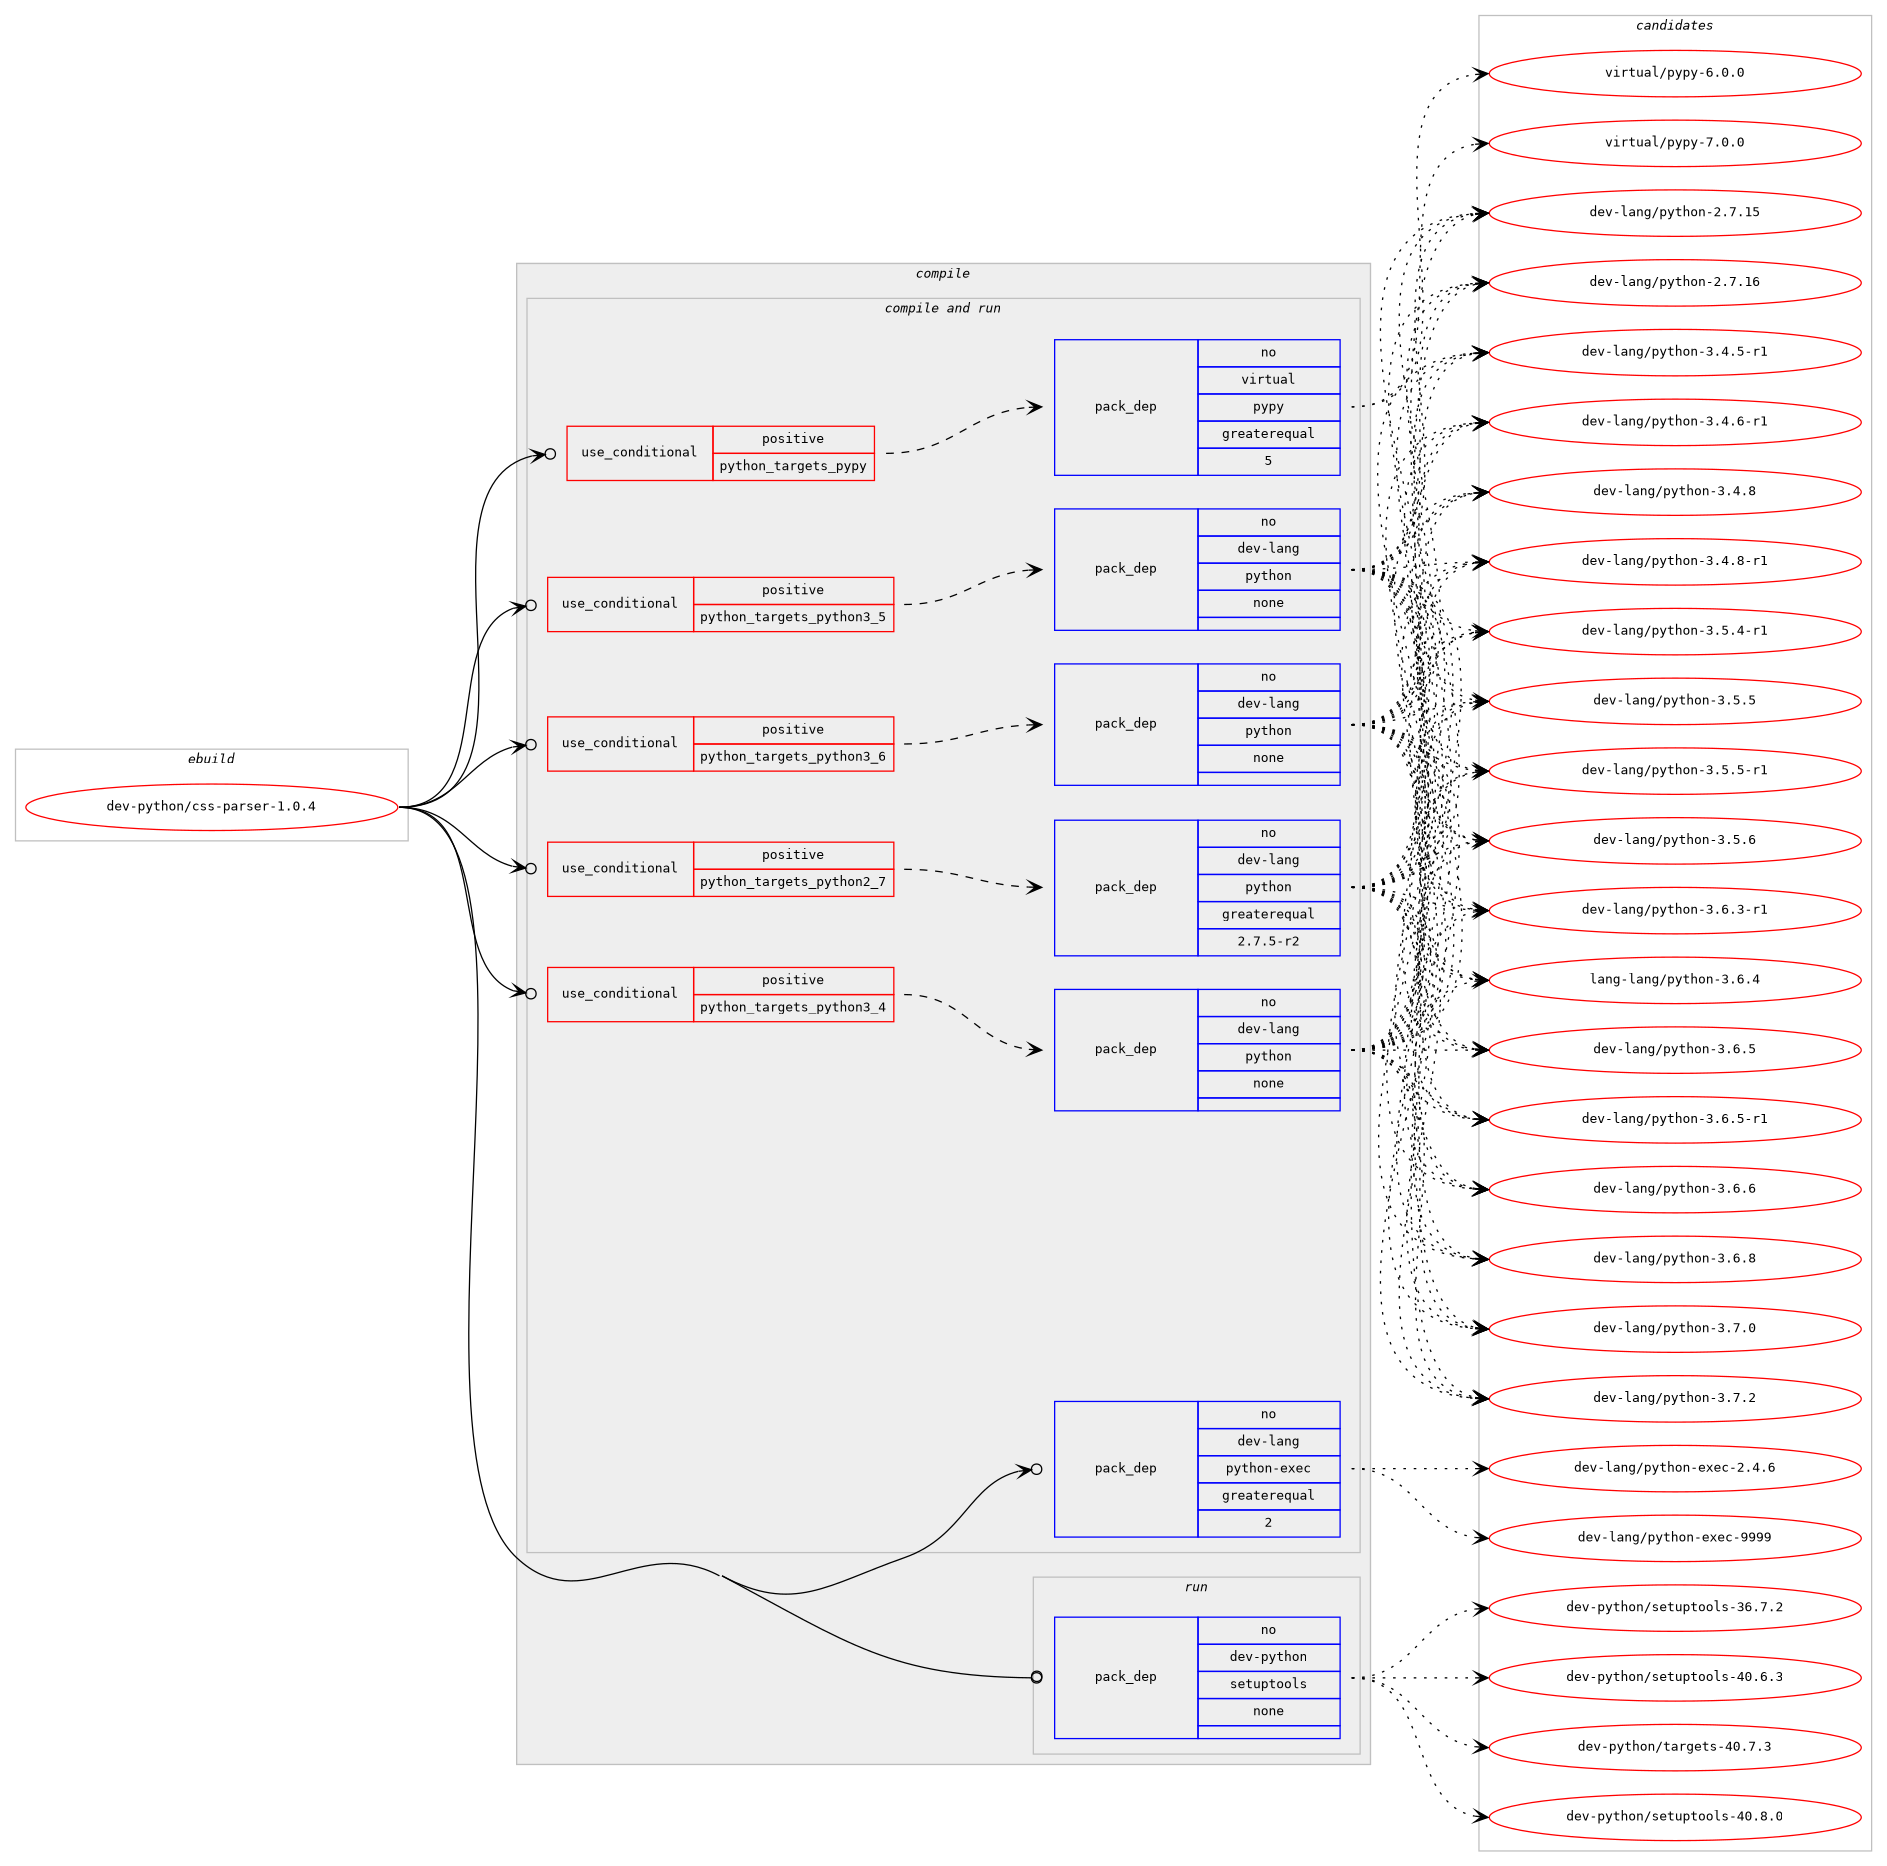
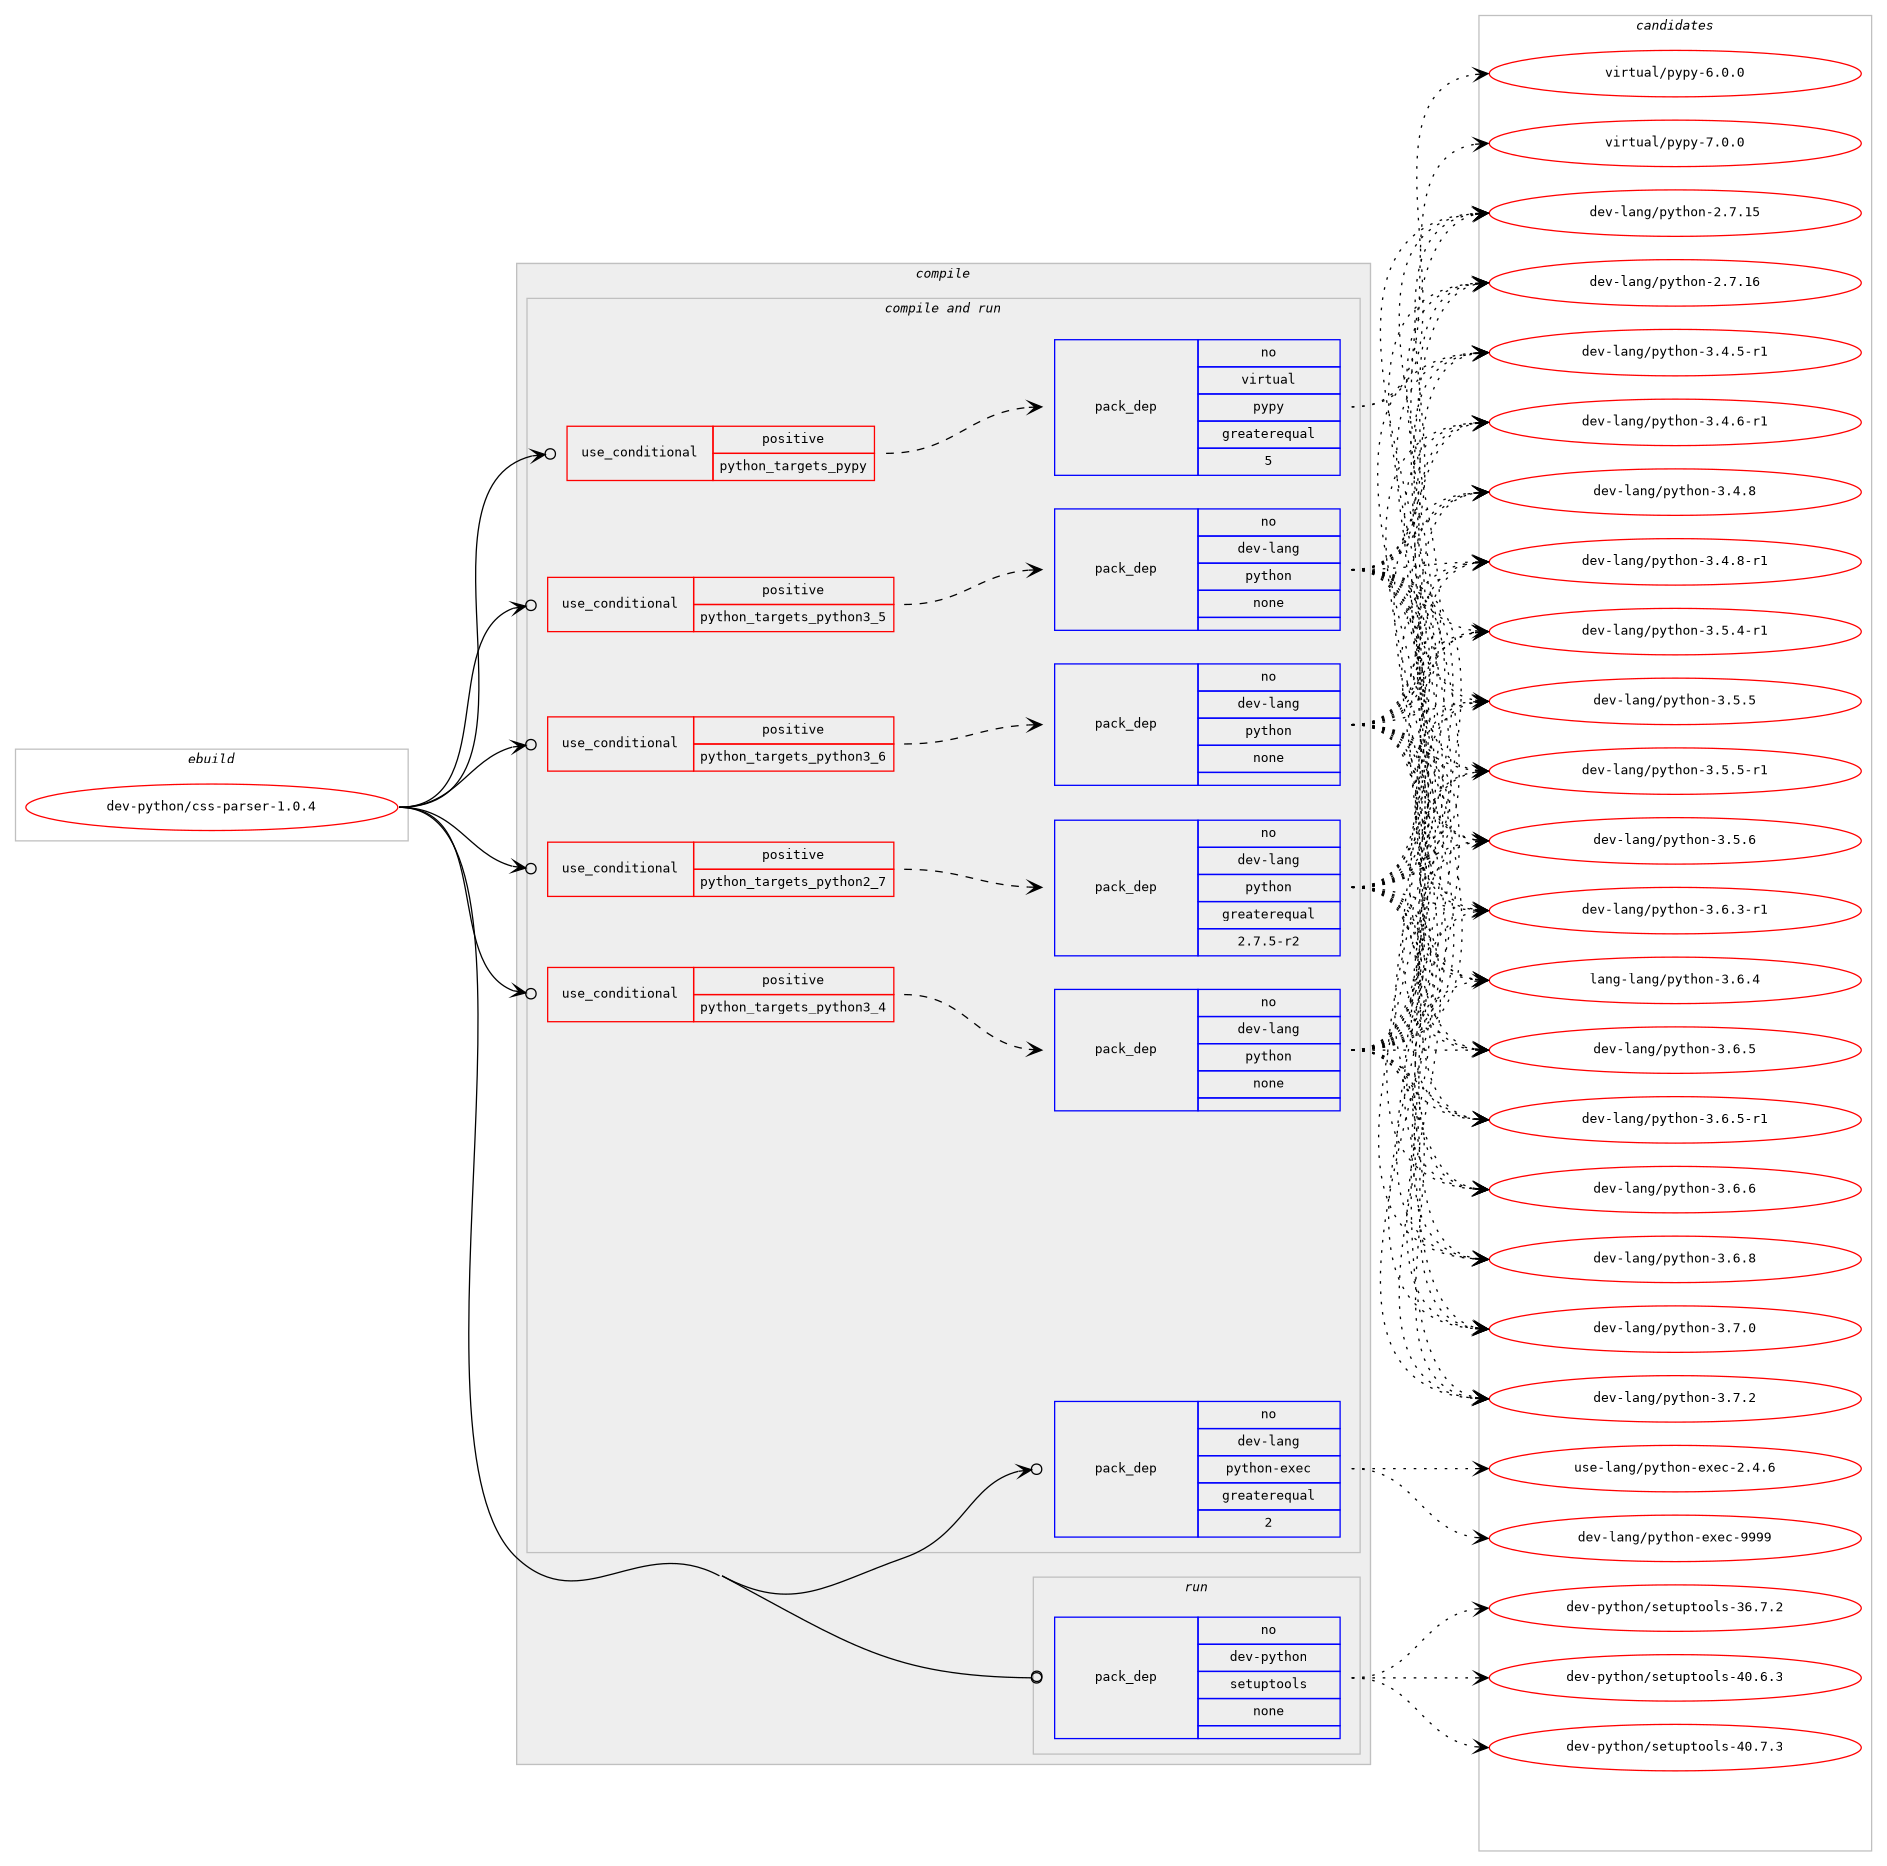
(1675, 1469) -> (1675, 1469)
(1675, 1748) -> (1675, 1748)
(1675, 1817) -> none
